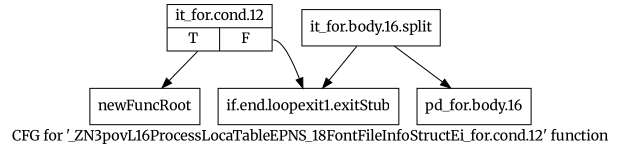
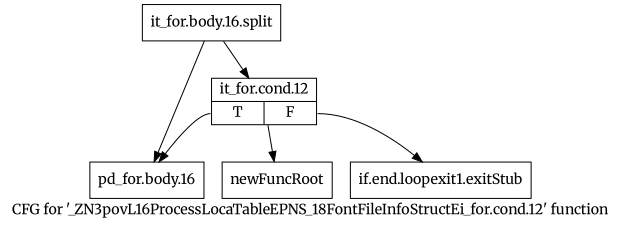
(343, 63) -> (233, 55)
none -> (185, 130)
